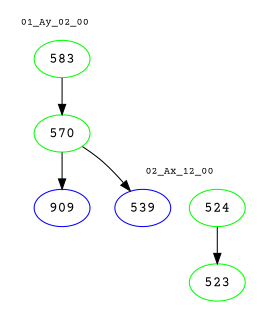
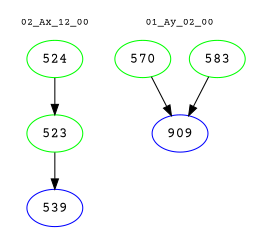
(62, 91) -> (201, 92)
(113, 172) -> (55, 166)
